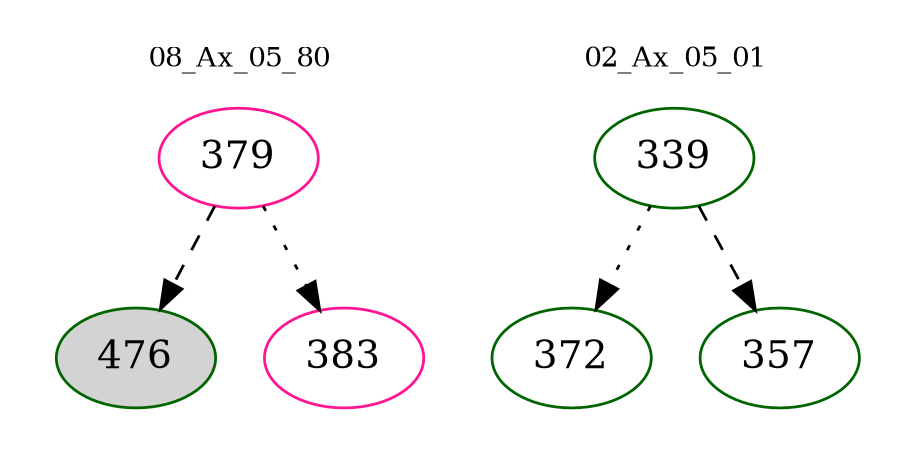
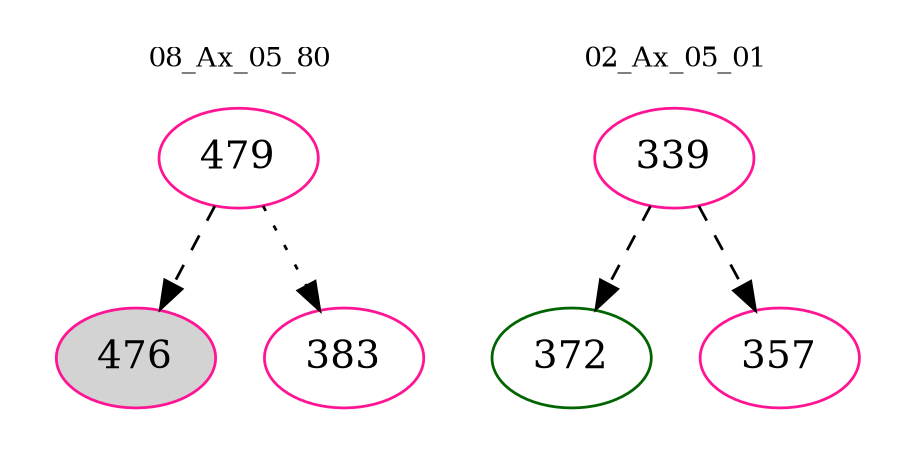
(239, 158) -> (239, 158)
(674, 158) -> (674, 158)
(630, 245) -> (630, 245)
(136, 358) -> (136, 358)
(780, 358) -> (780, 358)
